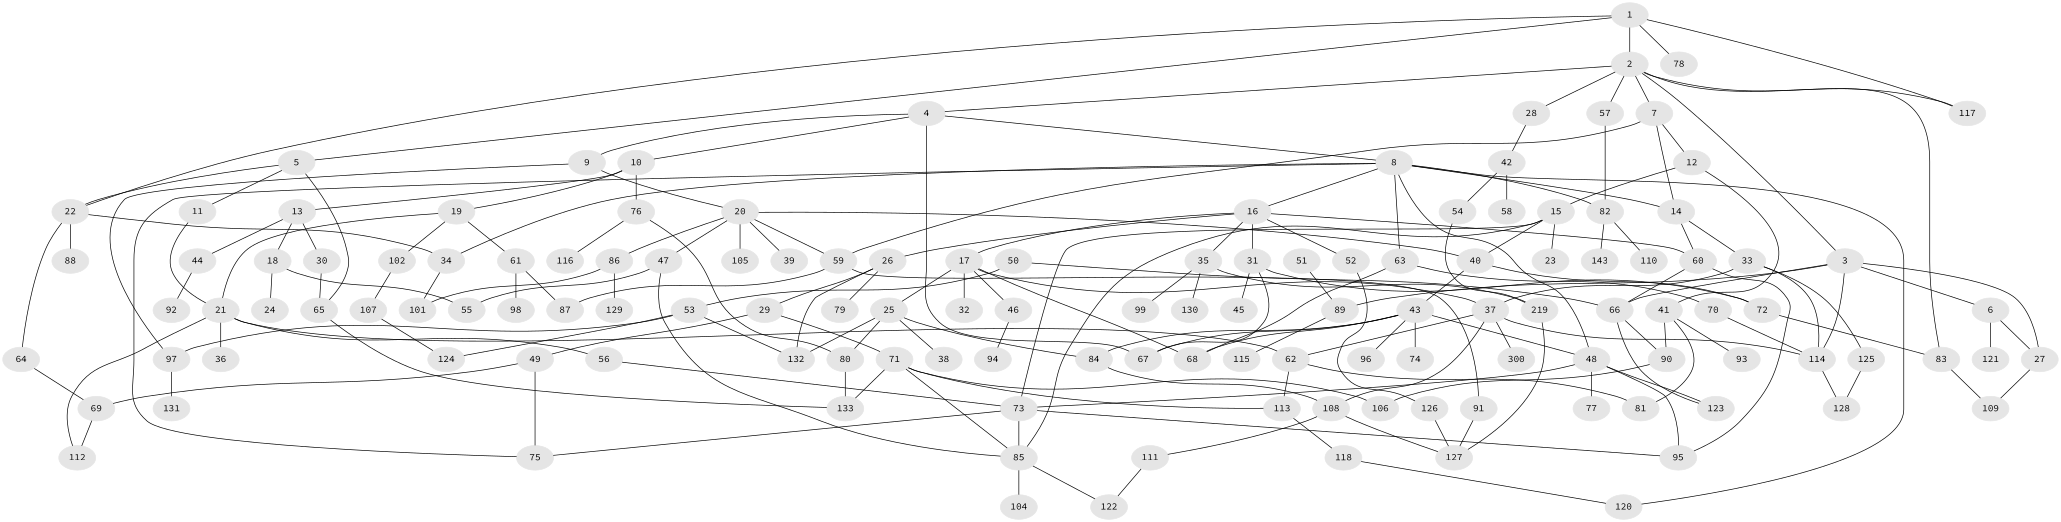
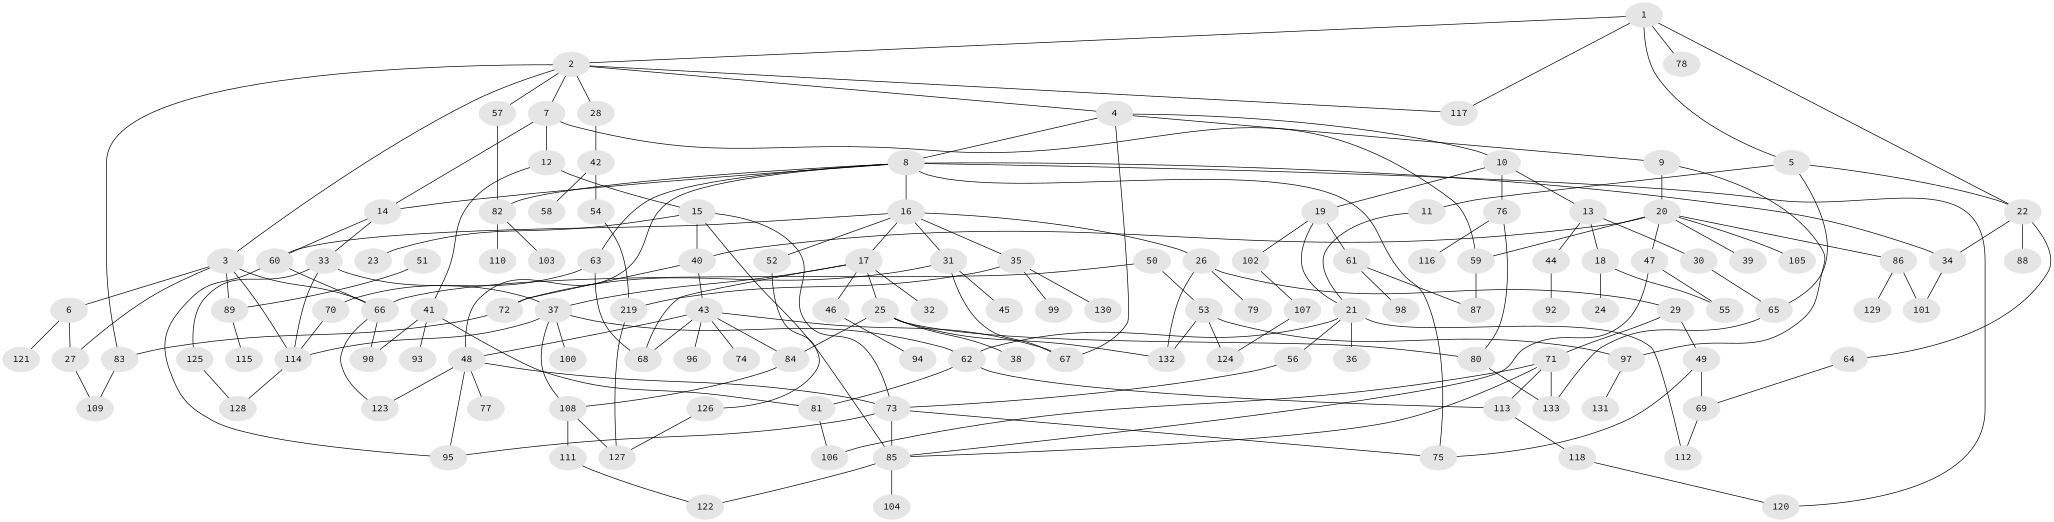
(1600, 261) -> (547, 261)
(1516, 359) -> (568, 359)
(1554, 379) -> (823, 433)
(1479, 409) -> none
